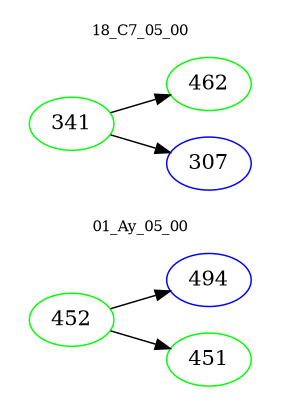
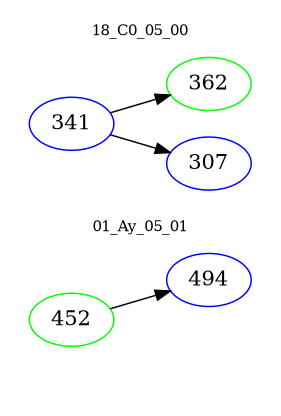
(140, 32) -> (140, 32)
(209, 84) -> (209, 84)
(72, 124) -> (72, 124)
(140, 228) -> (140, 228)
(209, 360) -> none
